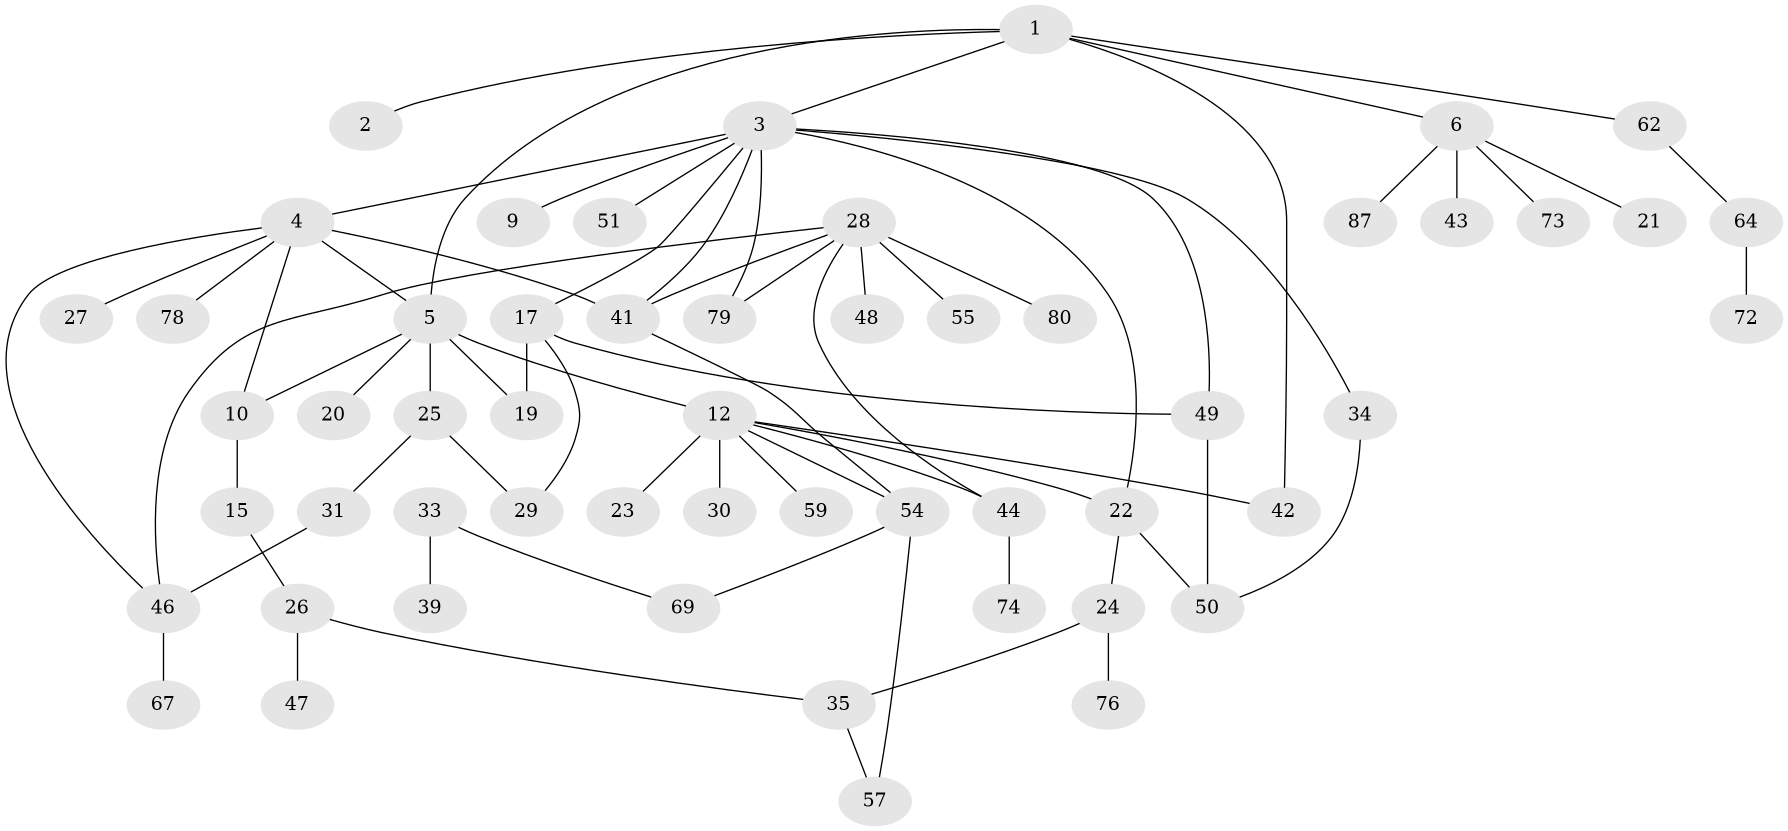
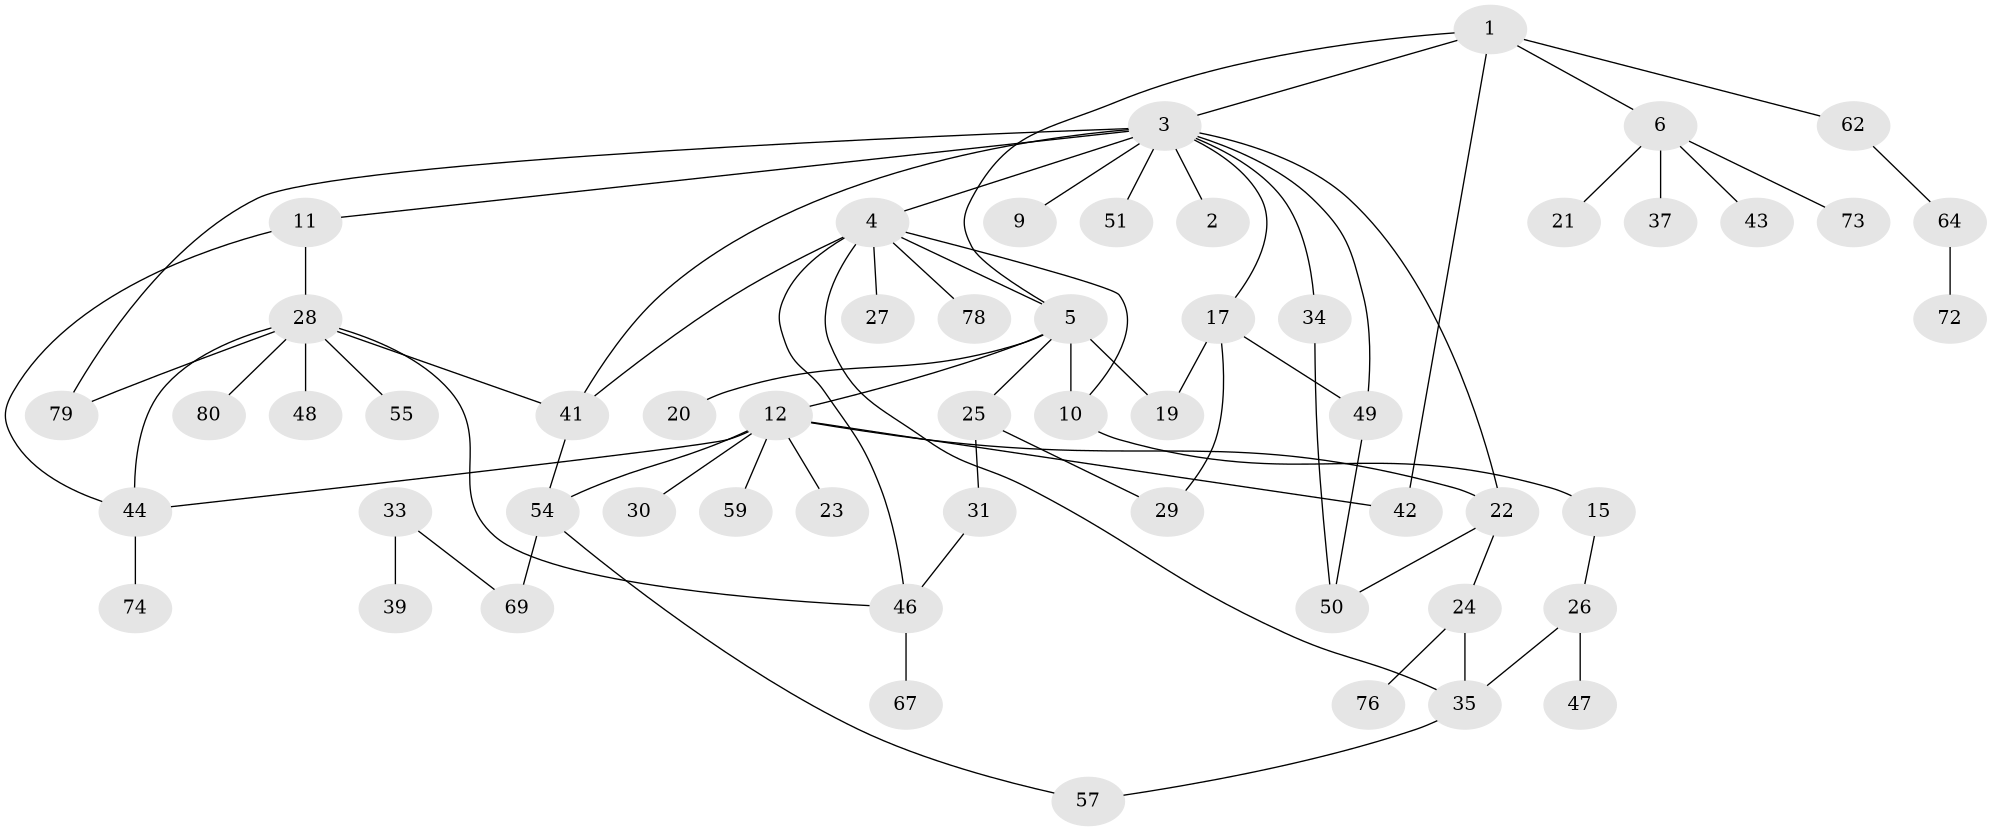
(694, 53) -> (1189, 174)
none -> (306, 222)
(1360, 222) -> (1661, 222)
none -> (1071, 511)
